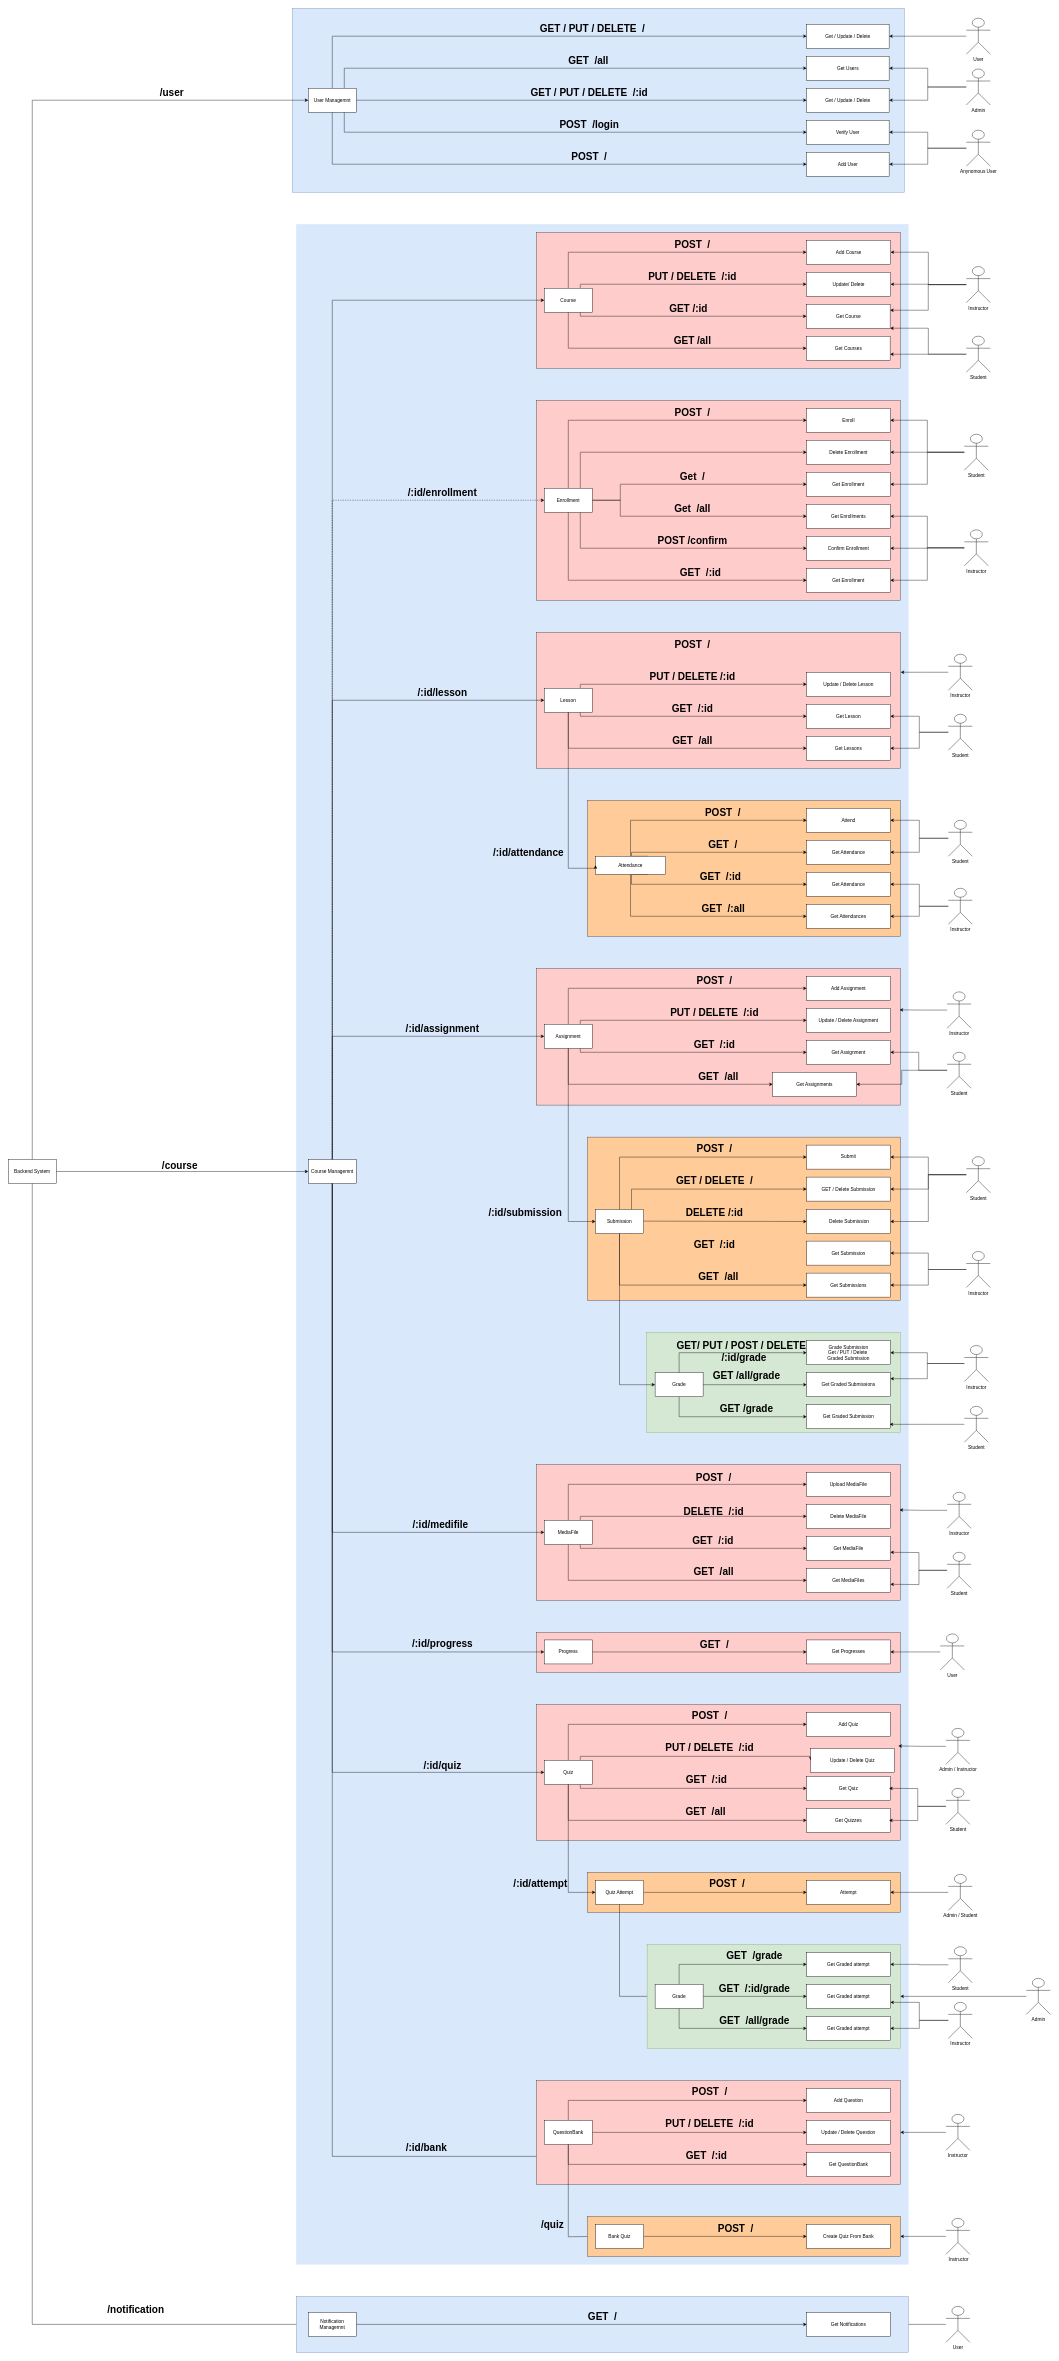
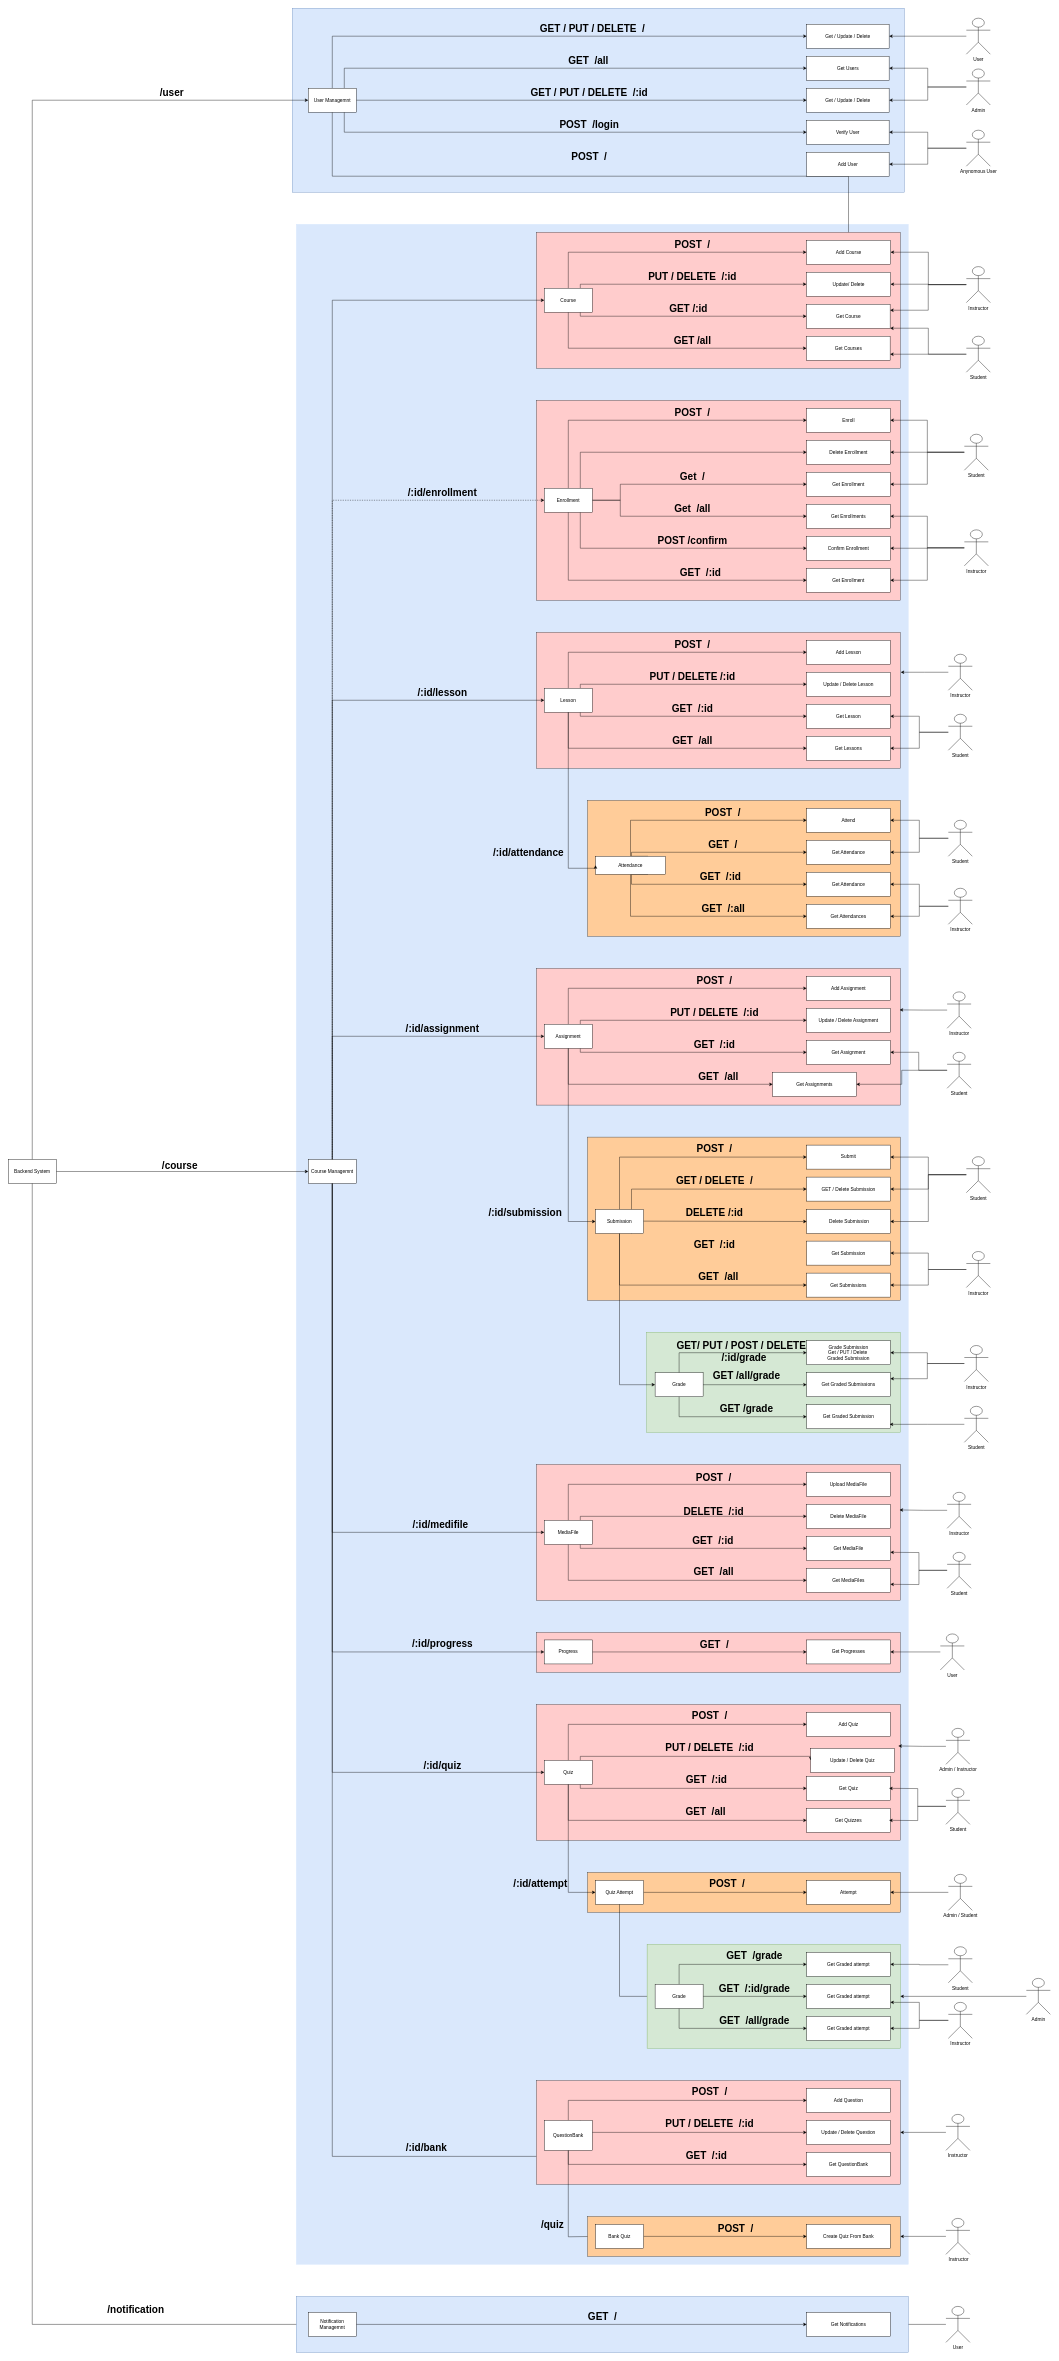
(802, 164) -> (562, 176)
none -> (802, 652)
none -> (848, 652)
(568, 2132) -> (568, 2135)
